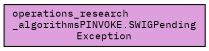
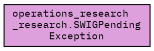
(105, 26) -> (77, 26)
